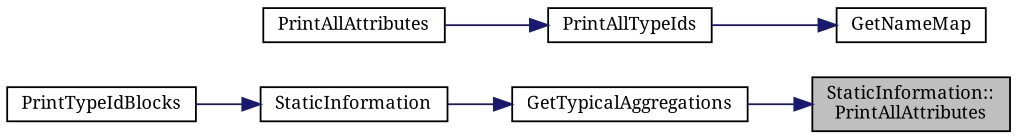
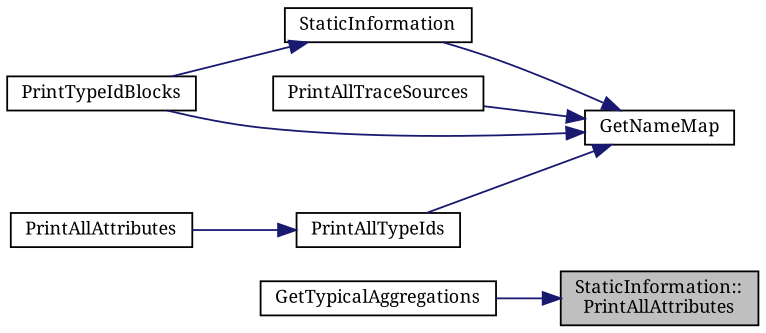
none -> (378, 93)
(471, 104) -> (524, 70)
none -> (366, 135)
